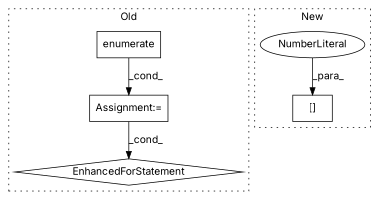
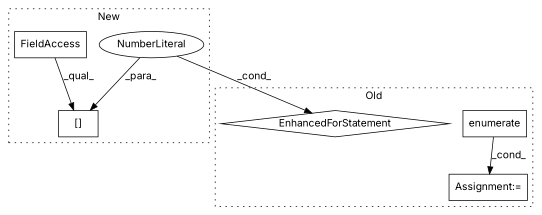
none -> (51, 45)
(129, 136) -> (241, 83)
